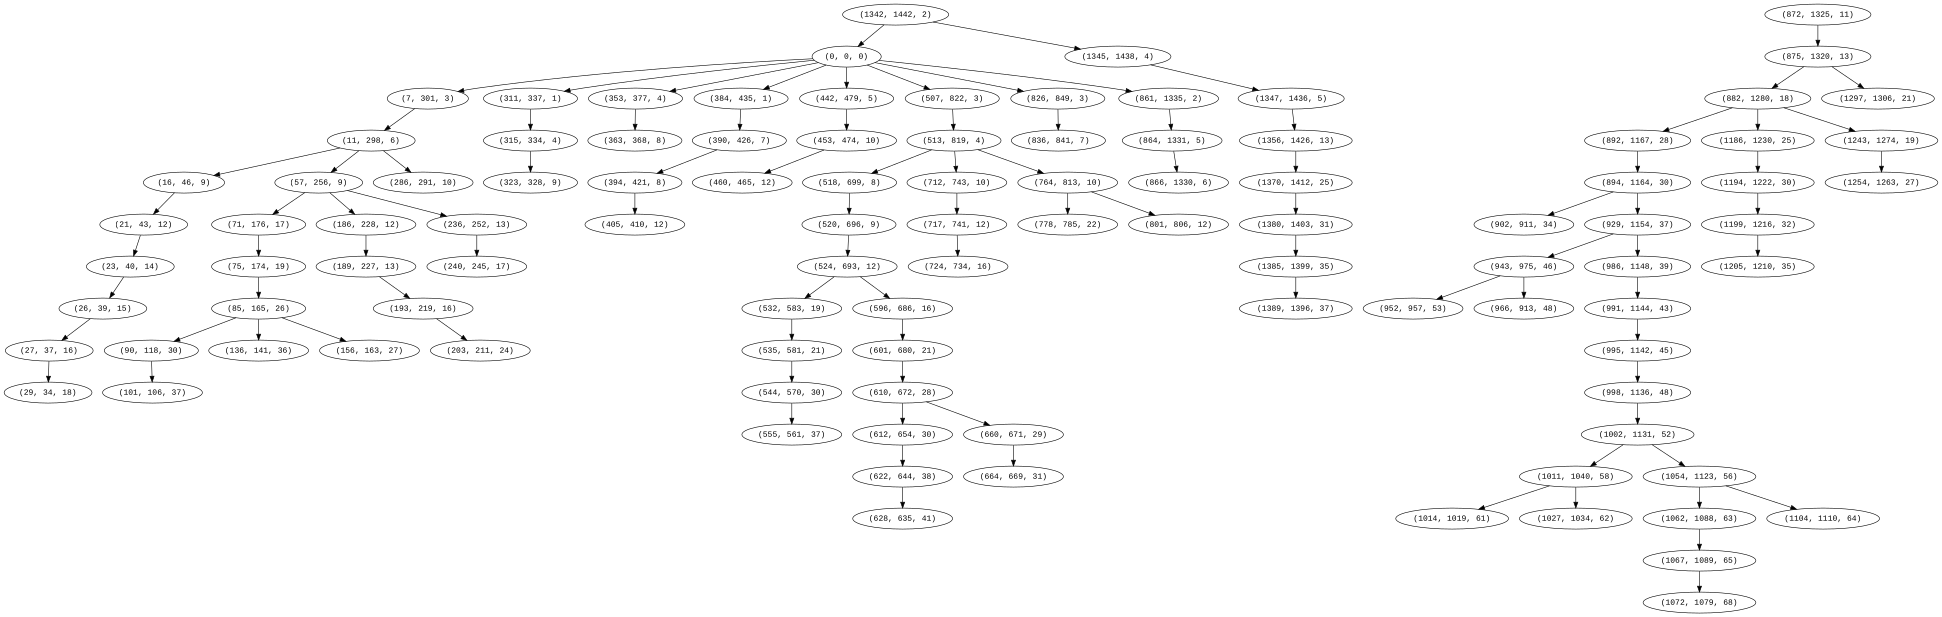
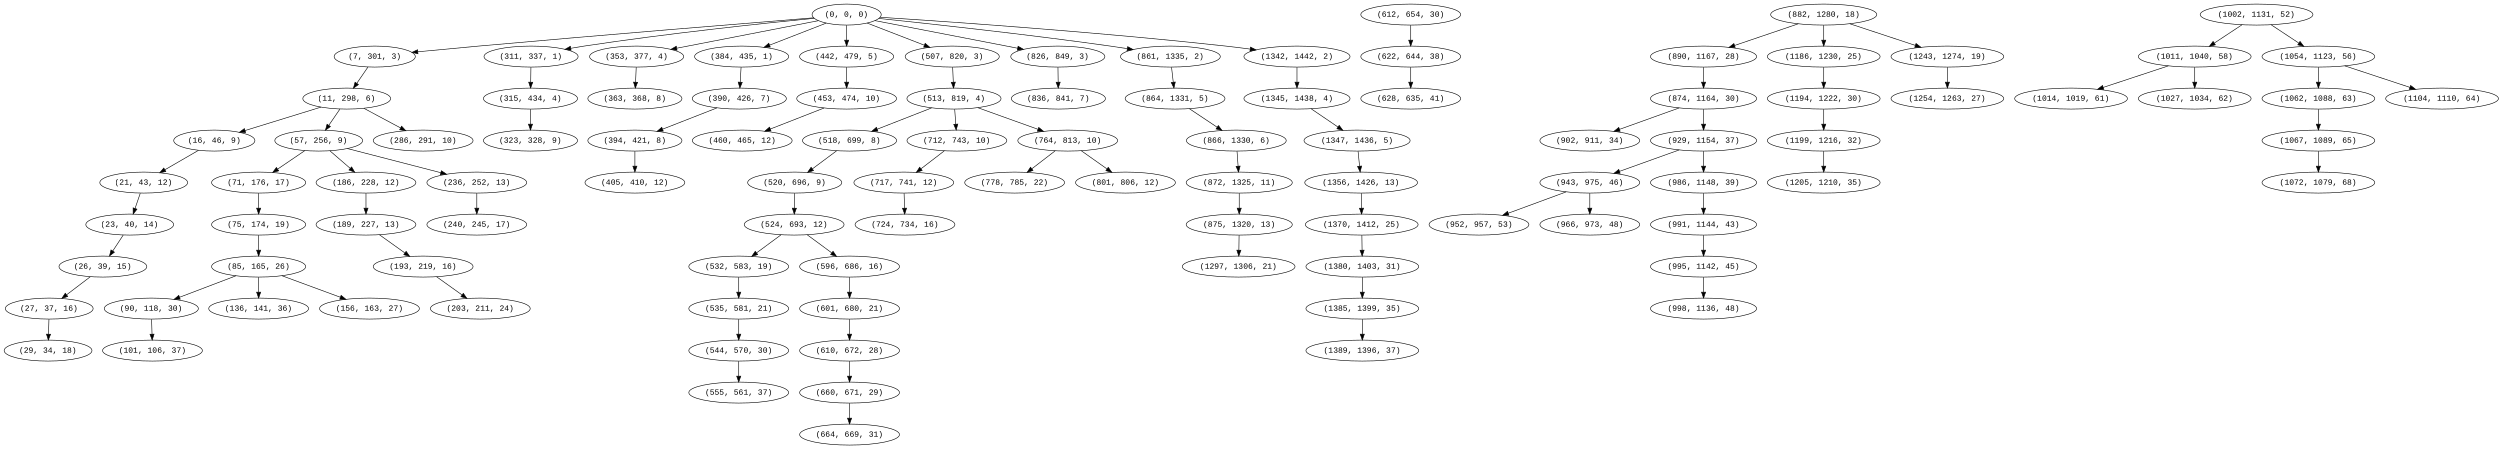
(873, 34) -> (1065, 31)
(1790, 76) -> none
(952, 99) -> (952, 57)
(530, 141) -> (530, 99)
(1638, 141) -> (1704, 57)
none -> (1238, 159)
(1638, 183) -> (1704, 99)
(1524, 309) -> (1590, 225)
(903, 411) -> none
(1638, 411) -> none
